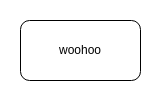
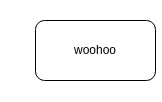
(81, 51) -> (96, 51)
